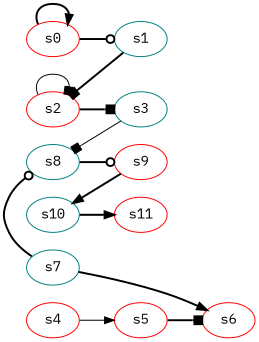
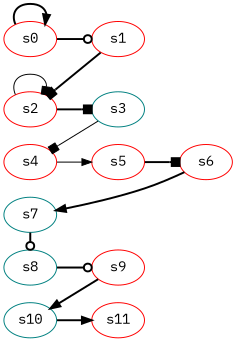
(141, 39) -> (118, 39)
(101, 133) -> (78, 133)
(139, 286) -> (126, 194)
